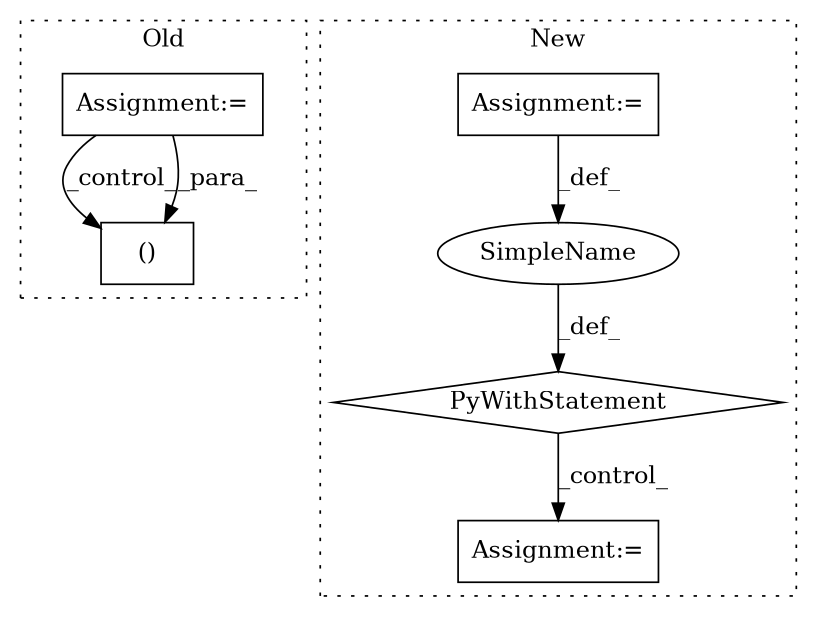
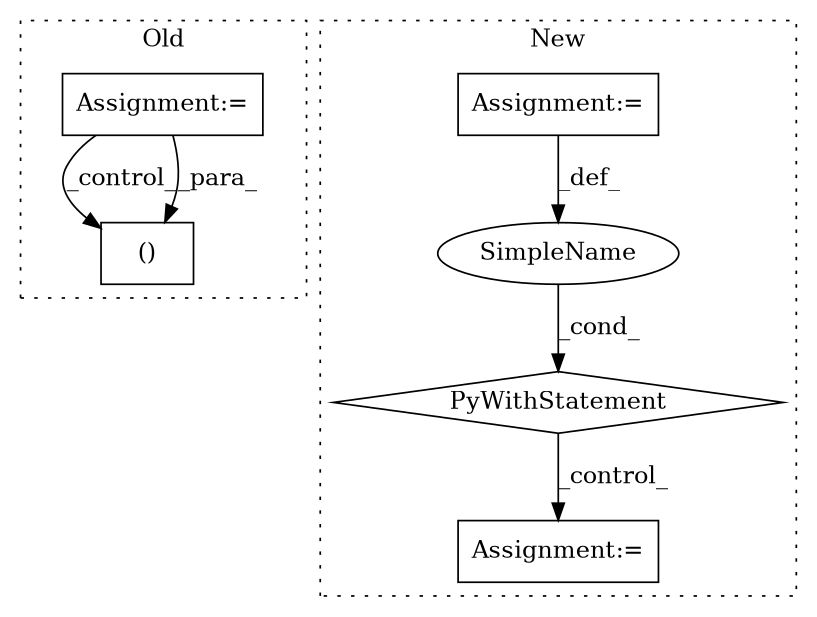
(590, 328) -> (599, 328)
